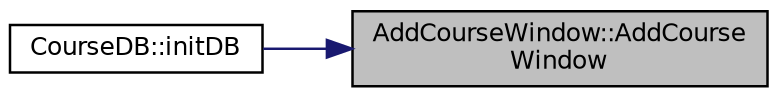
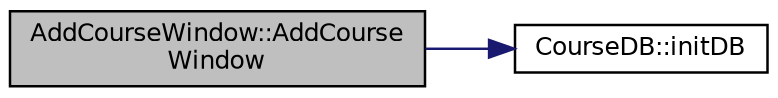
(295, 49) -> (457, 49)
